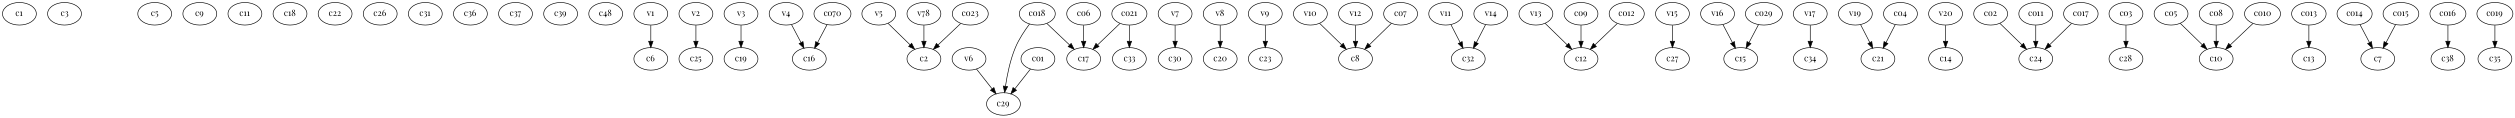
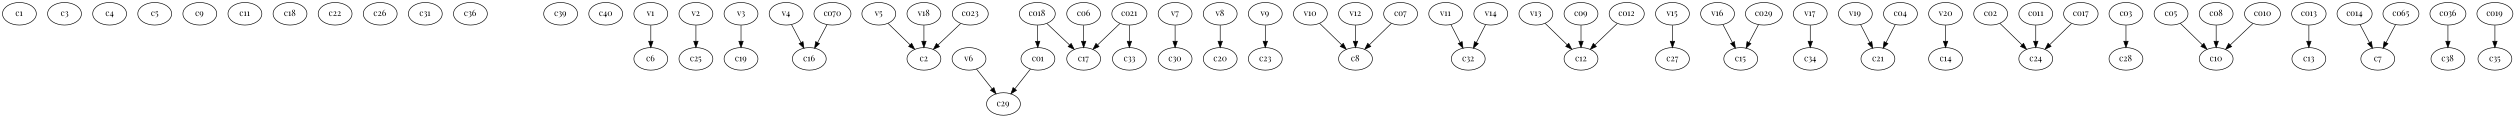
none -> (110, 14)
(516, 14) -> none
(606, 14) -> (606, 14)
(924, 14) -> (924, 14)
(2401, 14) -> (2401, 14)
(2448, 14) -> (2448, 14)
(1013, 53) -> (1038, 33)
